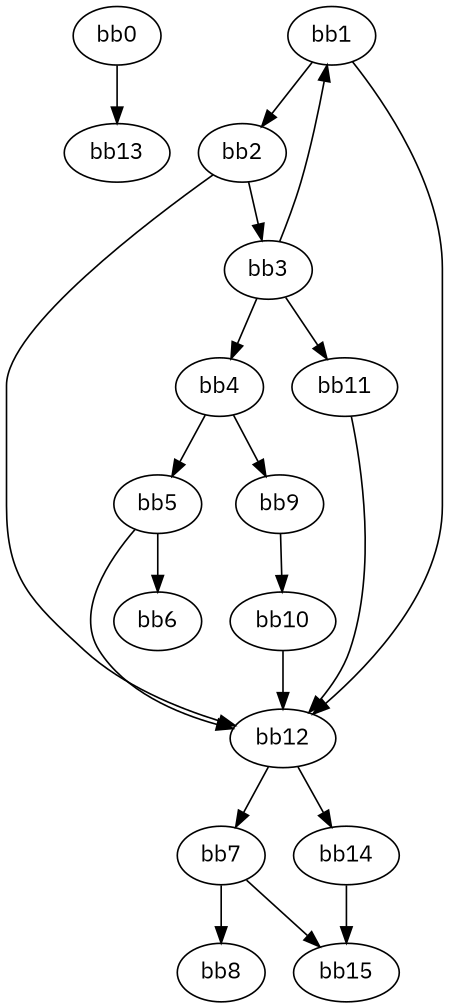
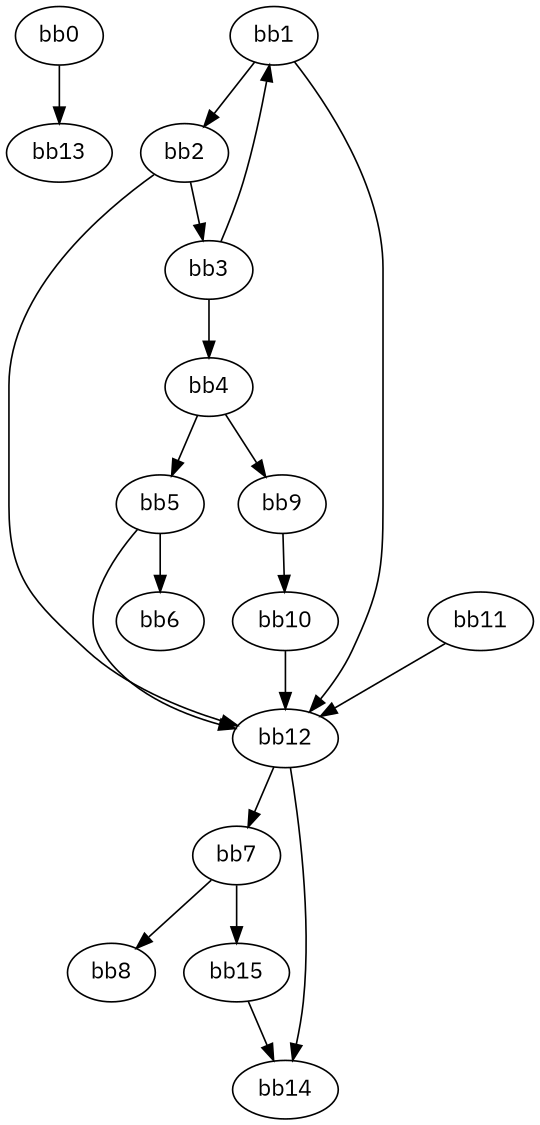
(302, 321) -> none
(346, 906) -> (258, 1023)
